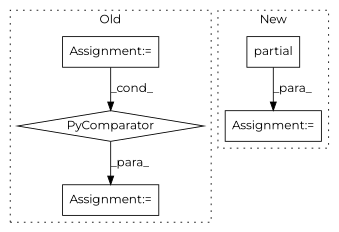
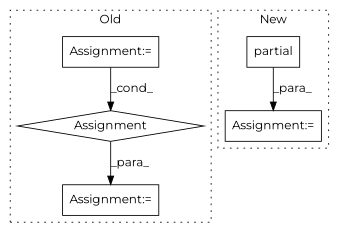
(111, 126) -> (111, 126)
